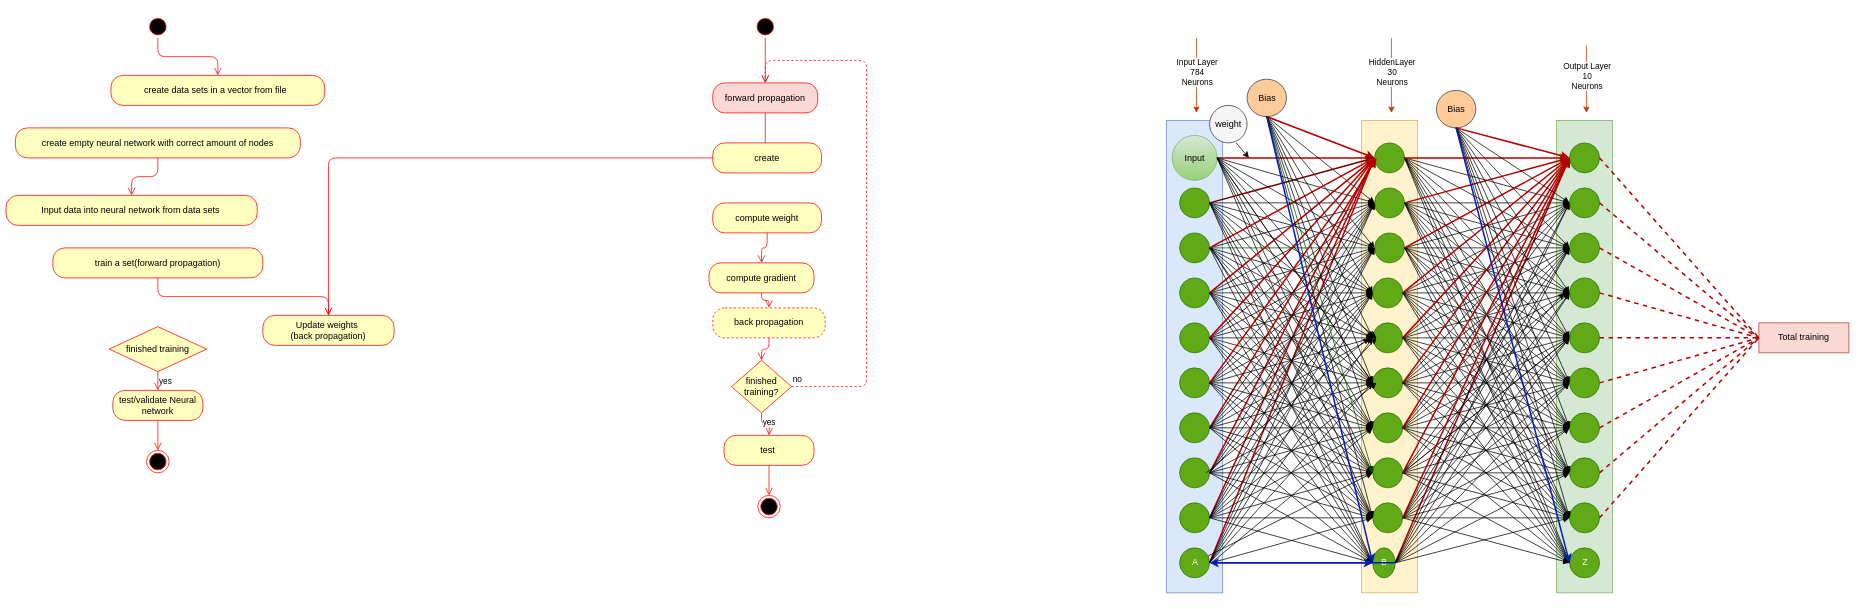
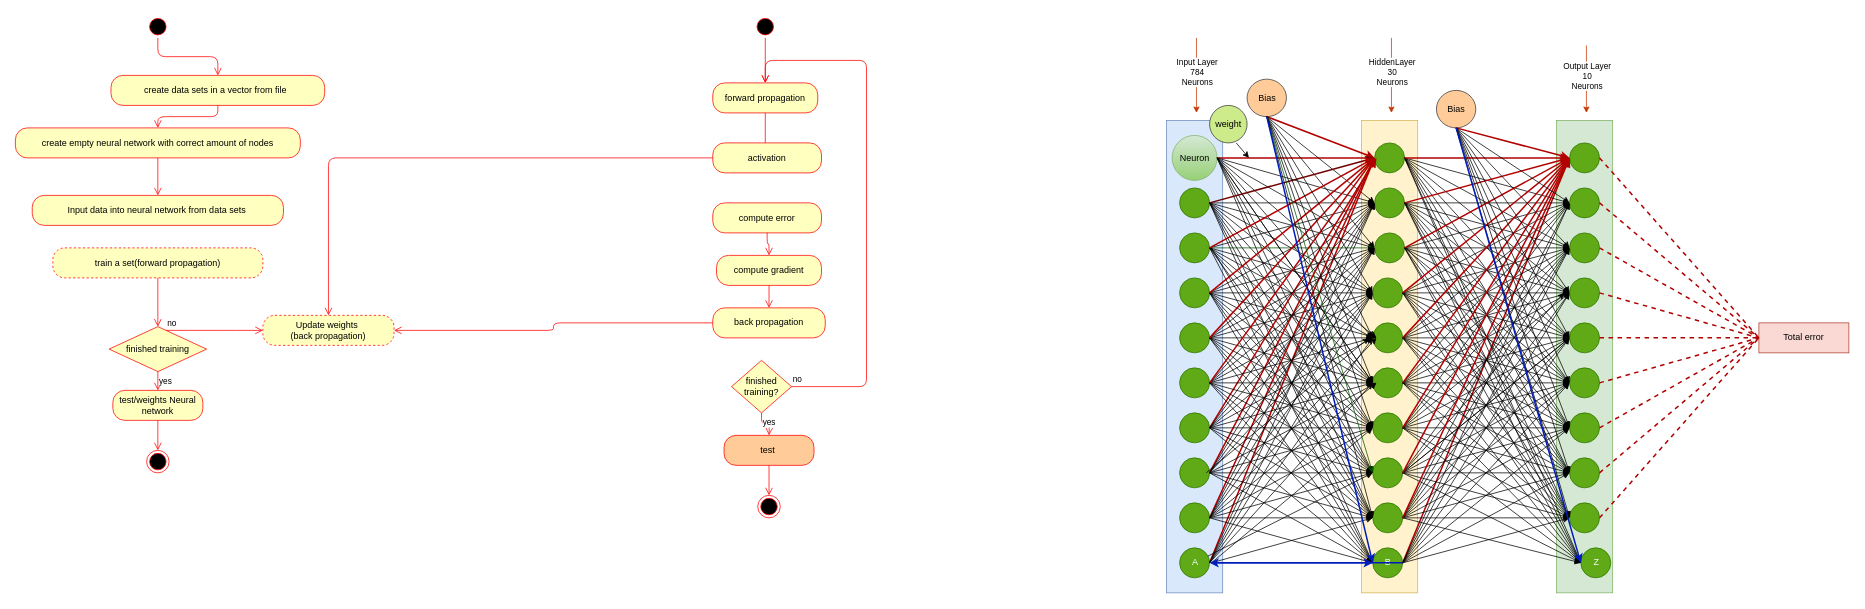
(765, 98) -> (765, 98)
none -> (188, 117)
(1229, 124) -> (1229, 124)
(767, 158) -> (767, 158)
(1195, 158) -> (1195, 158)
(132, 210) -> (158, 210)
(867, 211) -> (867, 211)
(767, 218) -> (767, 218)
(158, 263) -> (158, 263)
(762, 278) -> (769, 270)
(241, 297) -> (158, 308)
(769, 323) -> (769, 323)
none -> (210, 330)
(329, 330) -> (329, 330)
(1804, 338) -> (1804, 338)
(765, 349) -> (554, 327)
(158, 405) -> (158, 405)
(769, 450) -> (769, 450)
(1384, 563) -> (1388, 563)
(1585, 563) -> (1596, 563)
